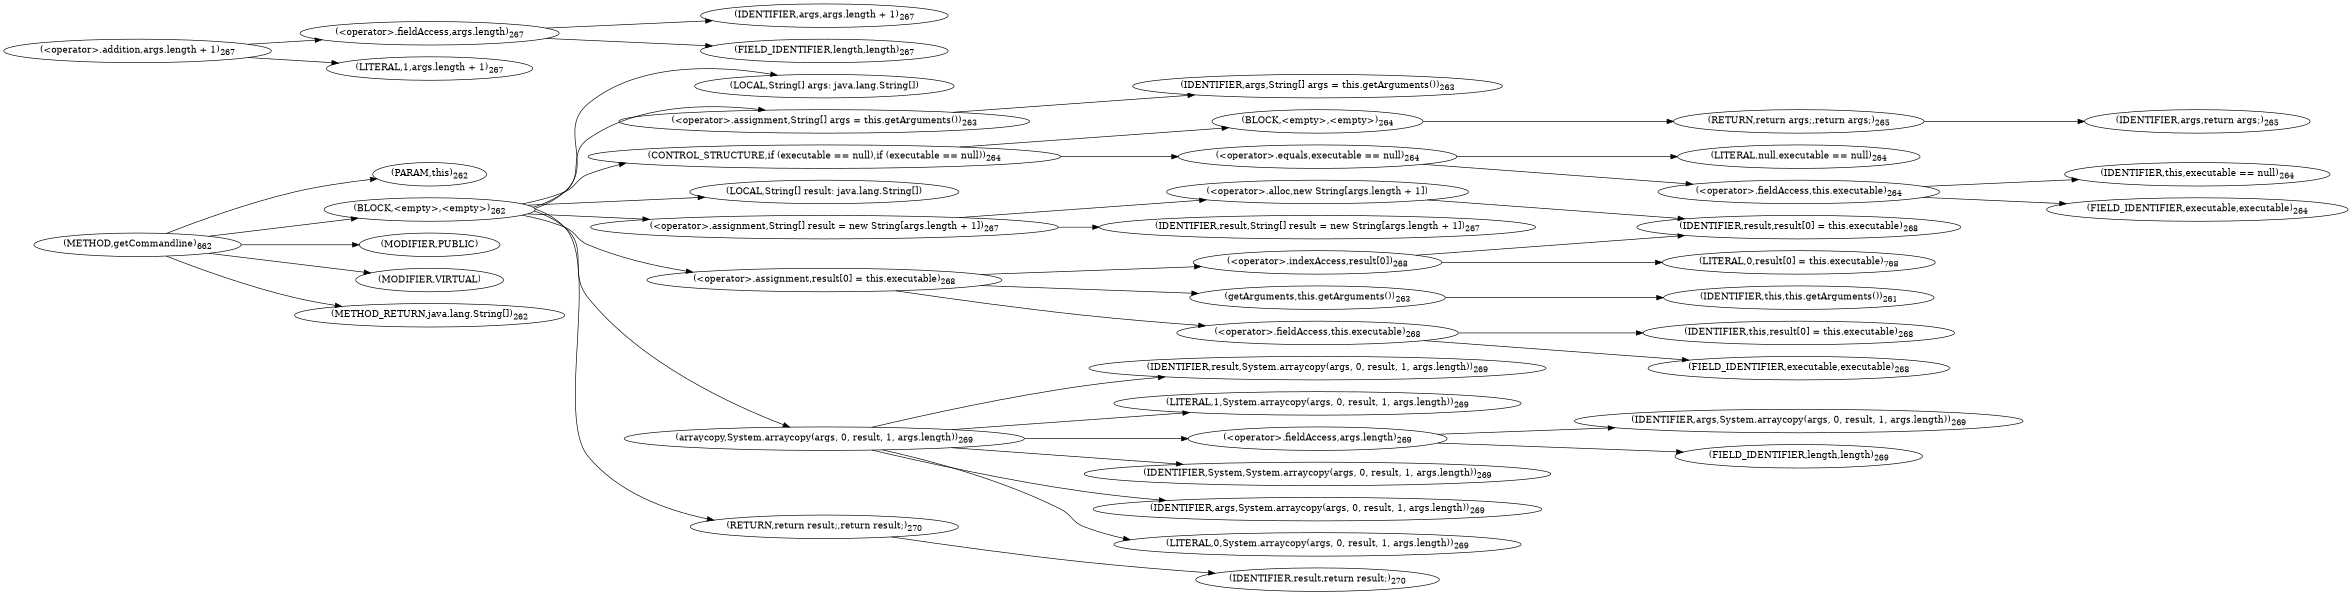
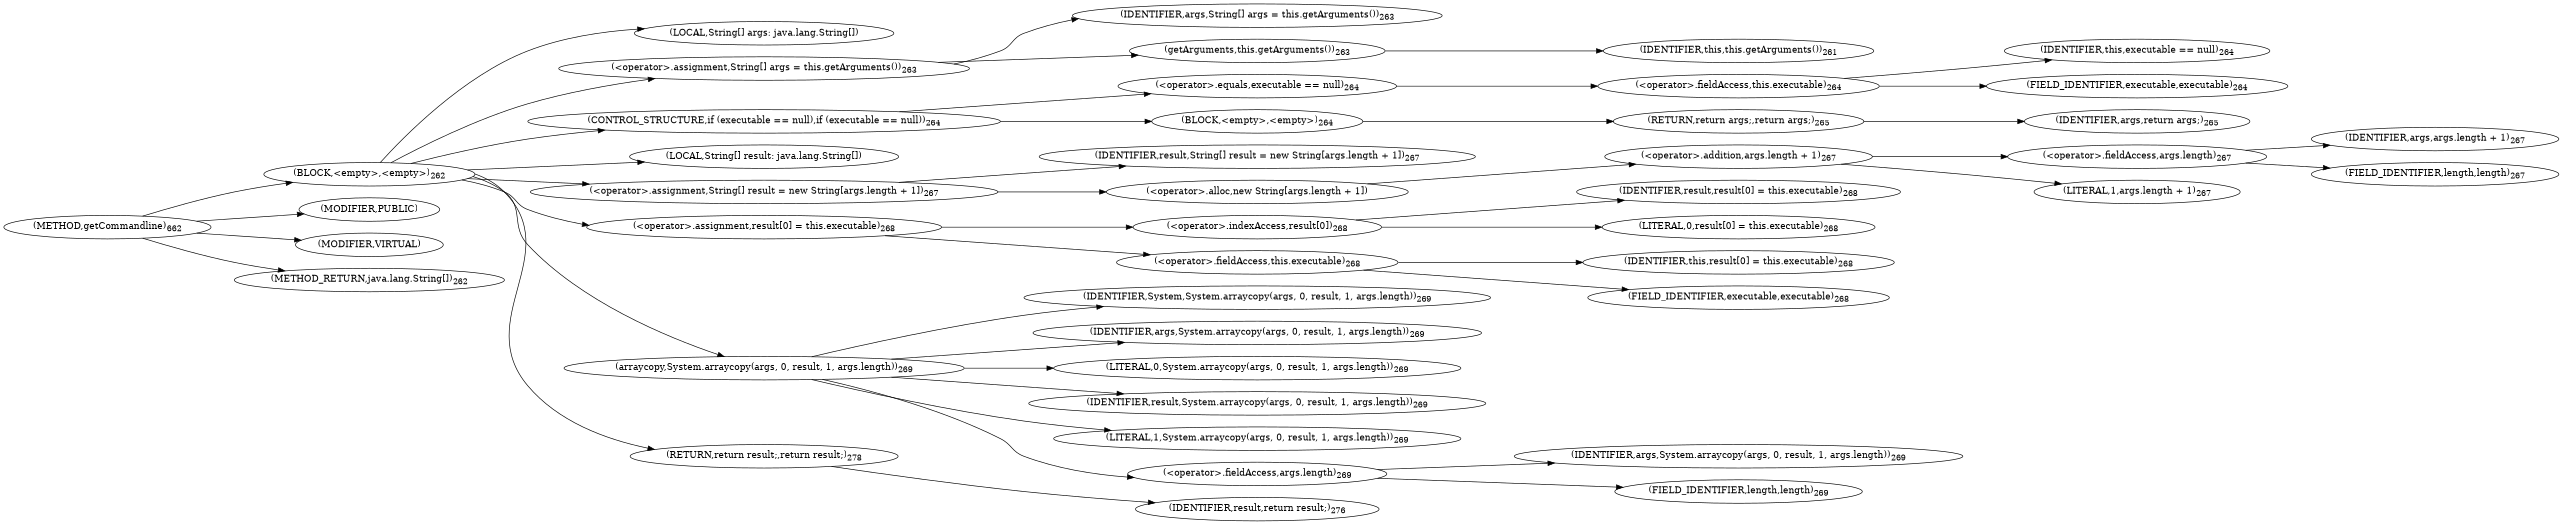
(1799, 157) -> none
(430, 174) -> none
(1553, 209) -> (1498, 174)
(1891, 261) -> (1831, 226)
(1086, 289) -> (1035, 59)
(915, 526) -> (855, 455)
(1398, 579) -> (1338, 508)
